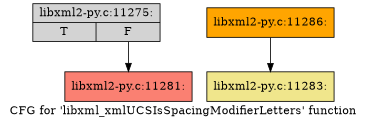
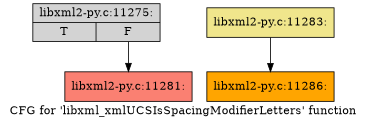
(270, 50) -> (270, 50)
